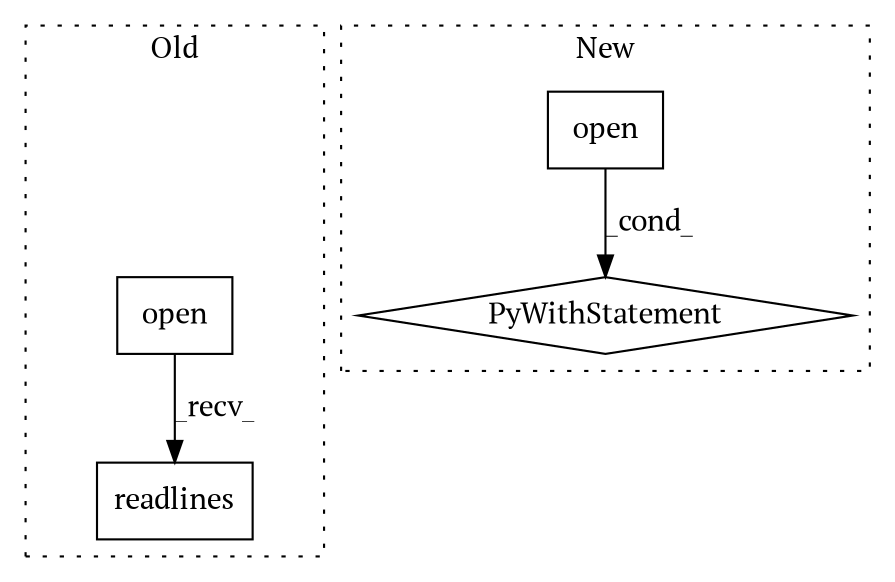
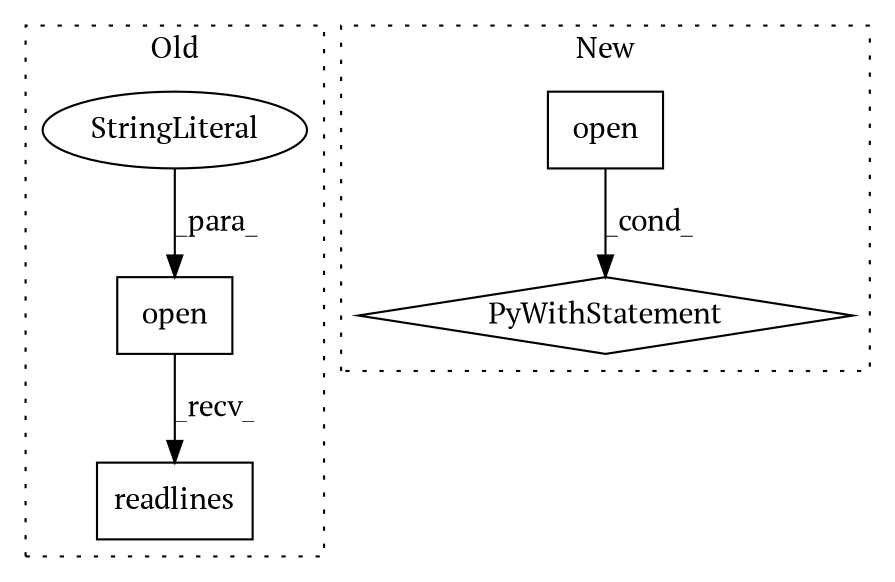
none -> (175, 130)
